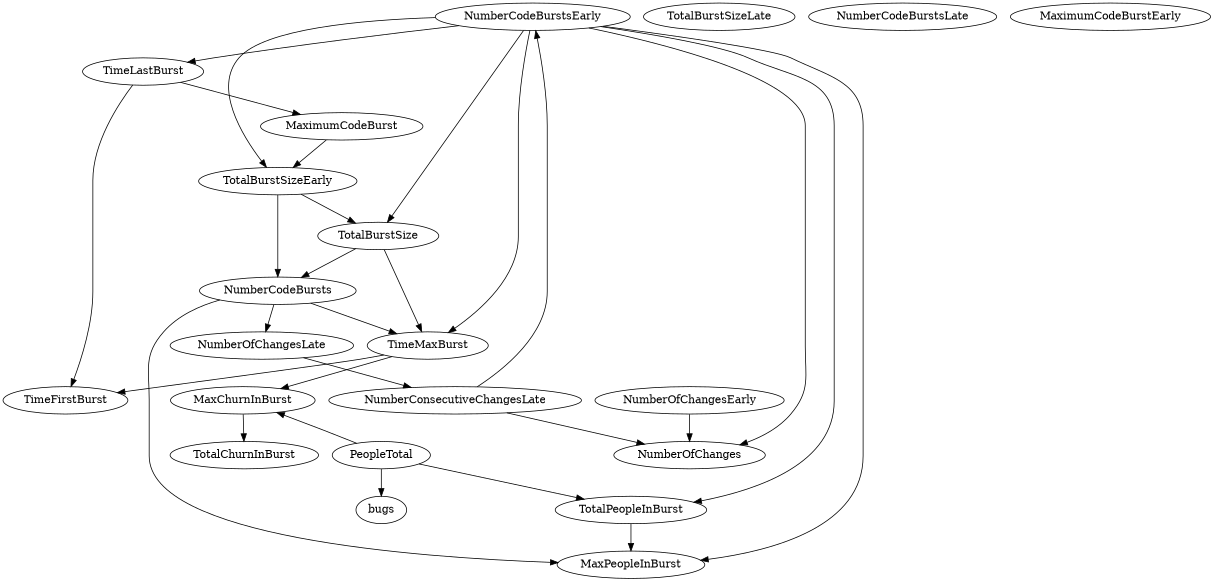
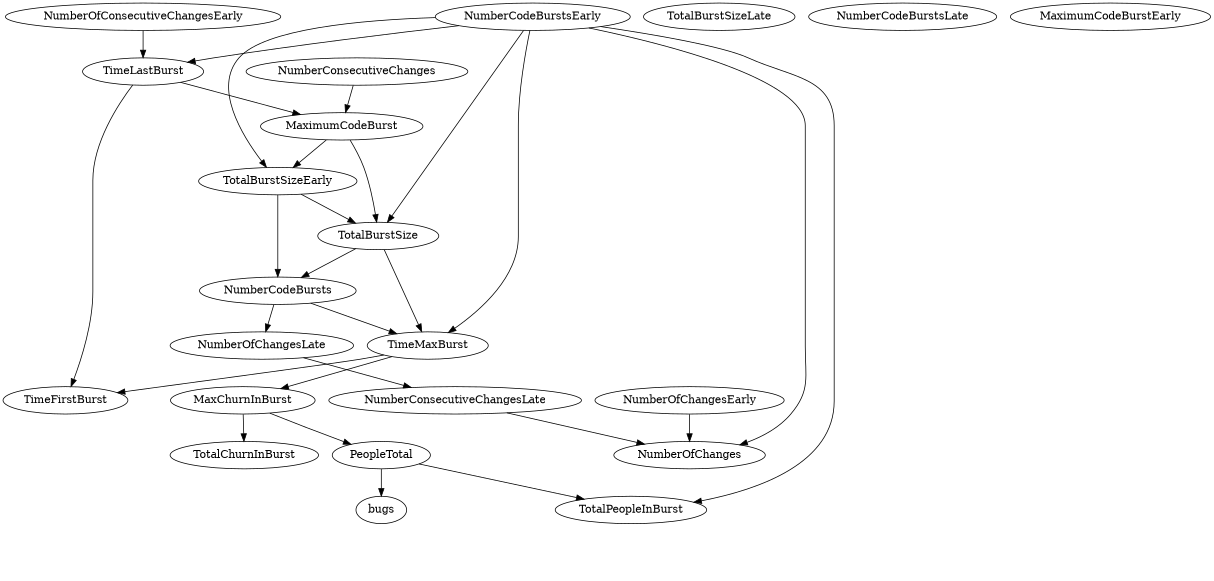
none -> (143, 17)
none -> (357, 72)
none -> (367, 176)
(547, 226) -> none
(320, 429) -> (307, 428)
(631, 565) -> none
